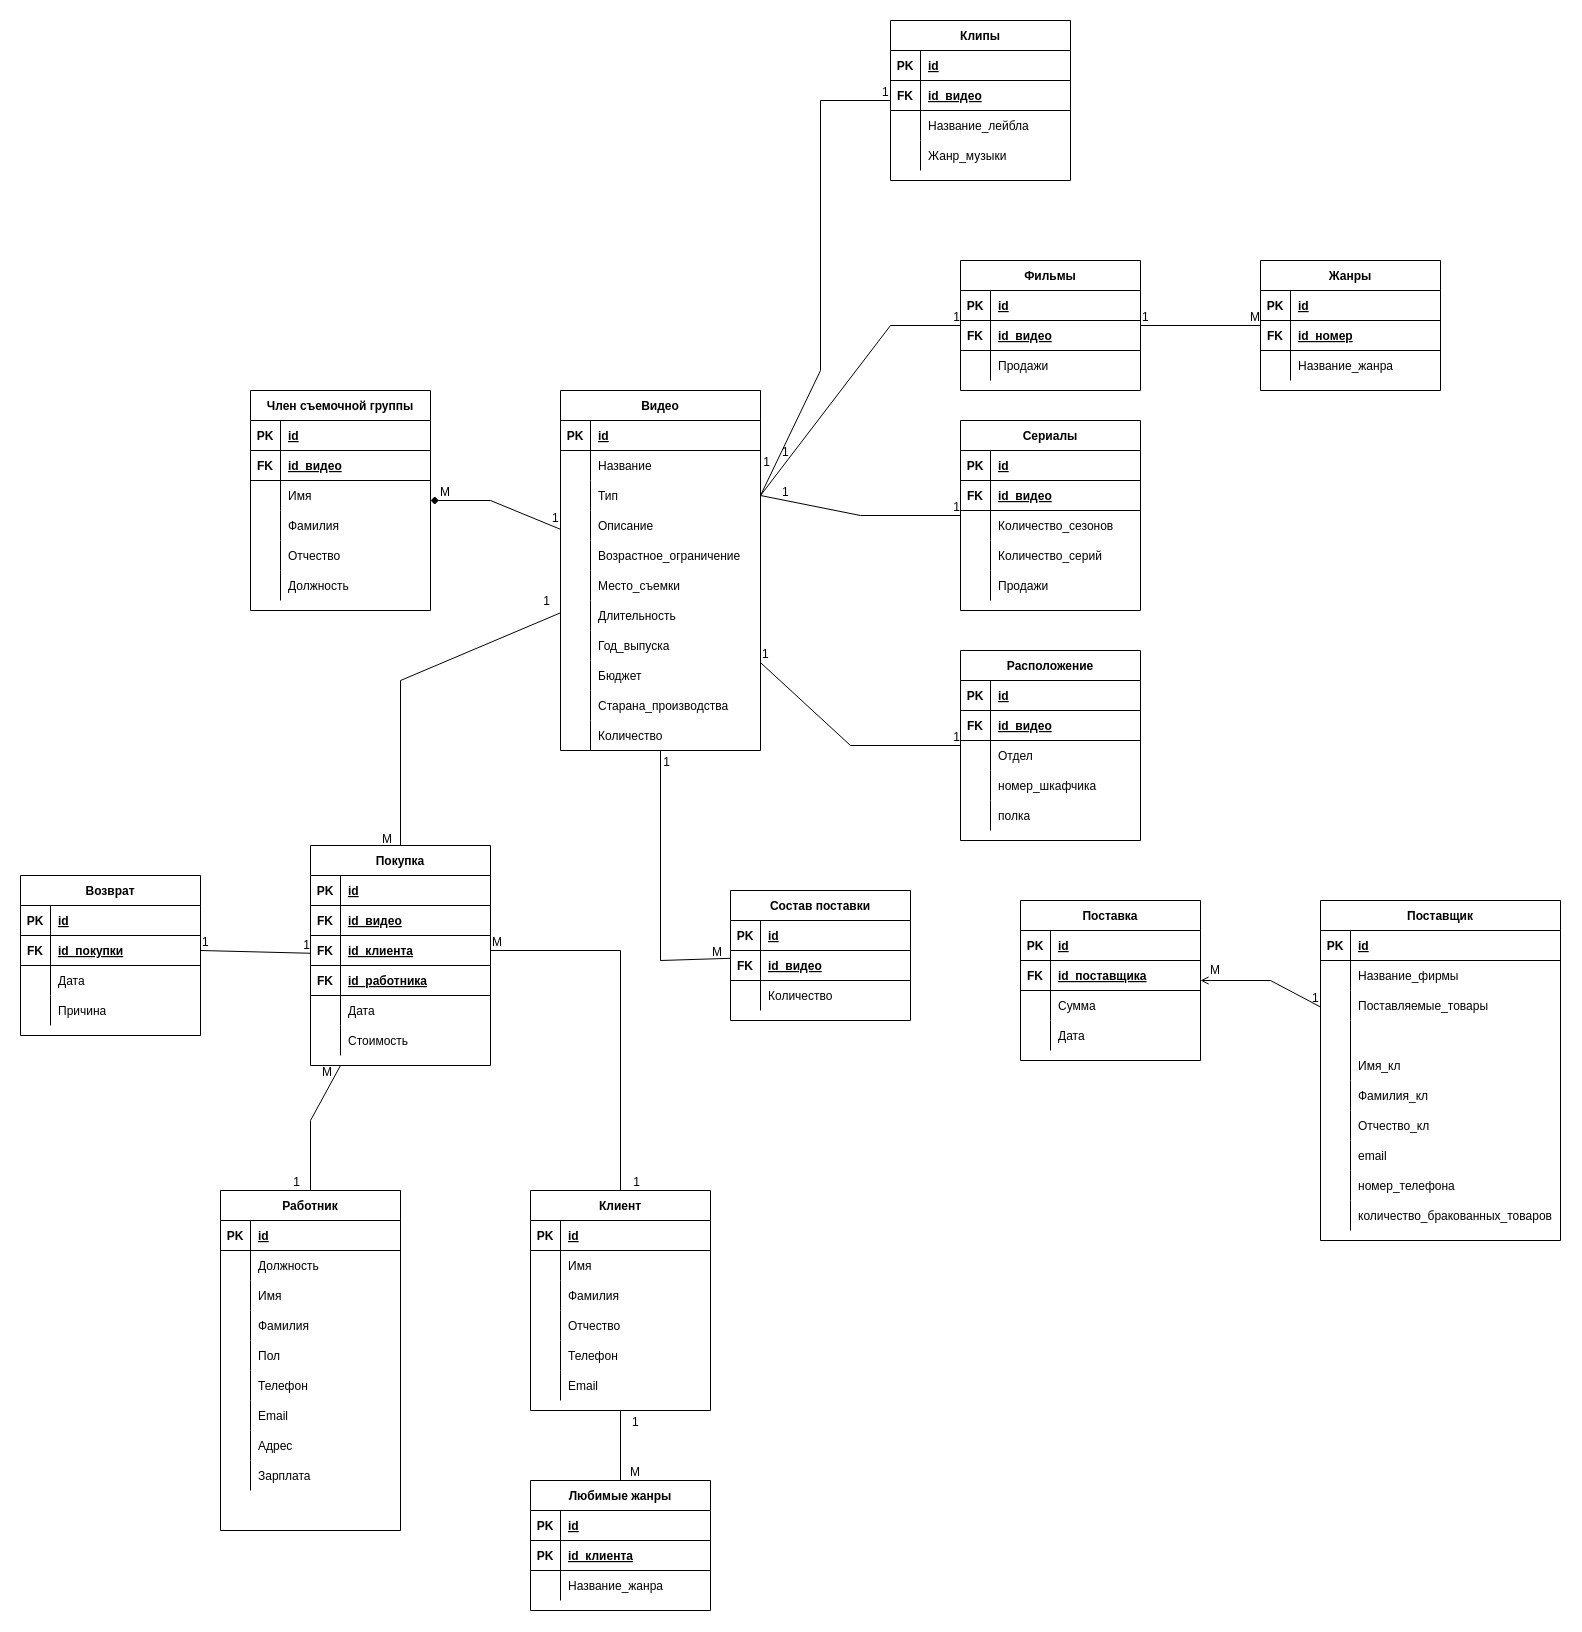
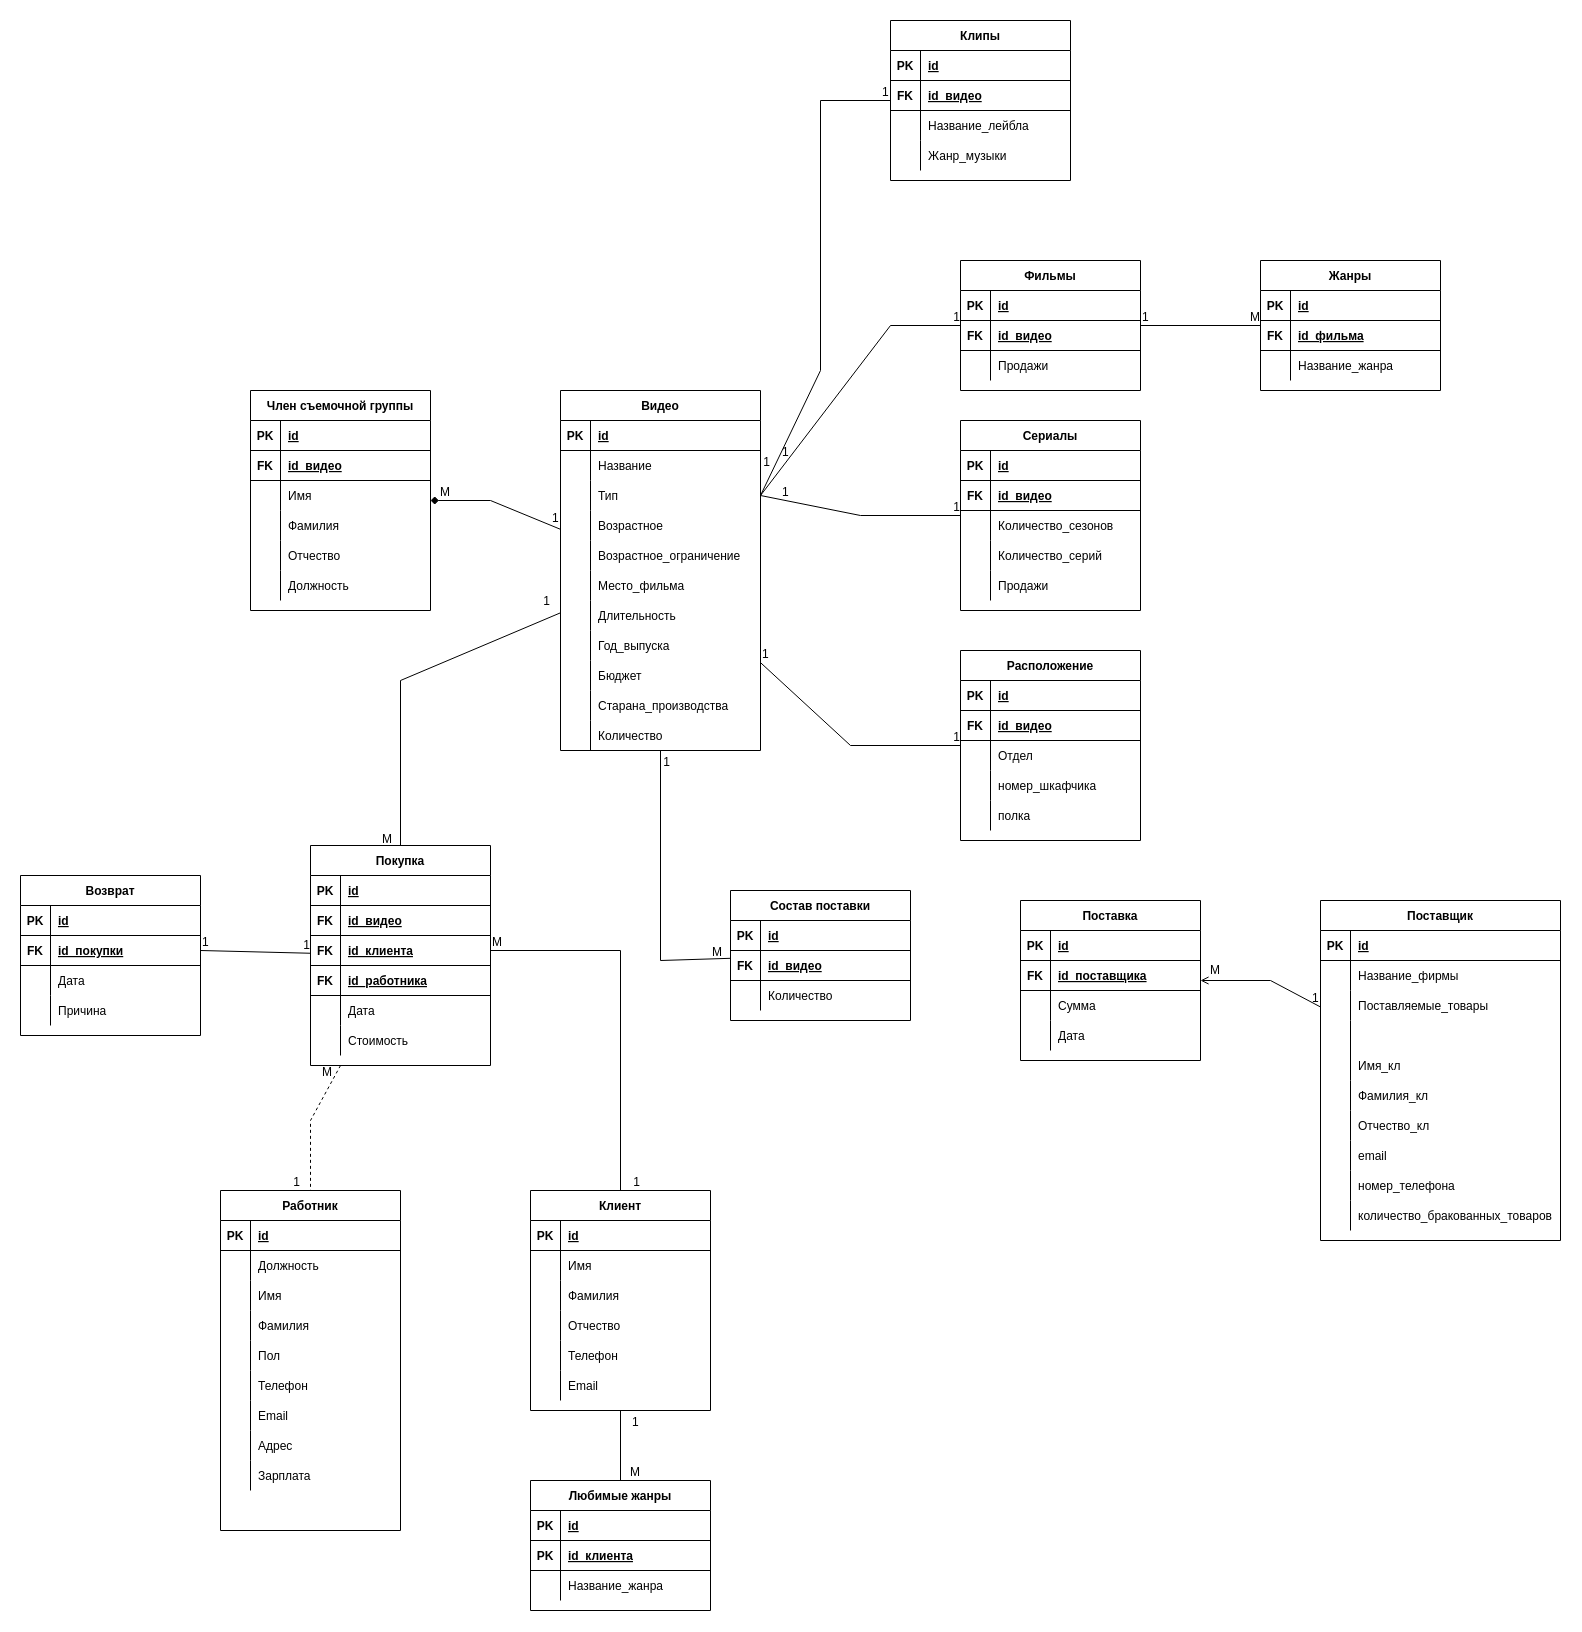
(1323, 336) -> (1327, 336)
(625, 526) -> (632, 526)
(638, 586) -> (638, 586)
(311, 1126) -> (311, 1126)
